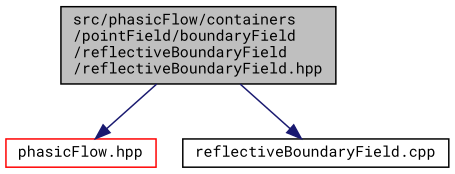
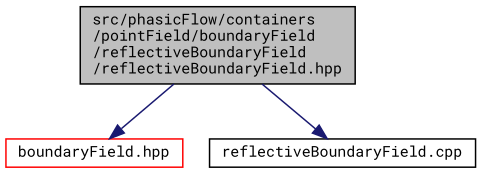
(81, 153) -> (94, 153)
